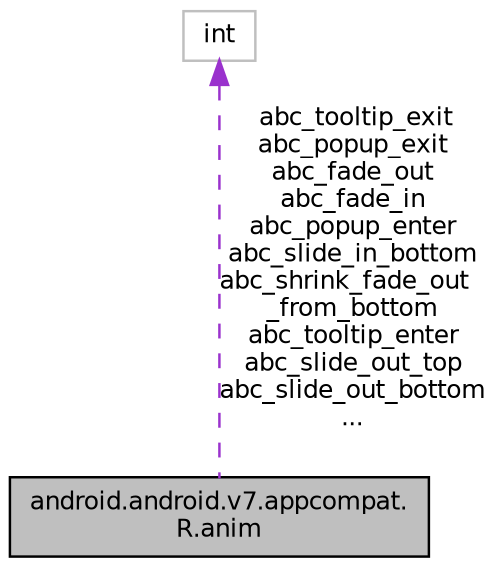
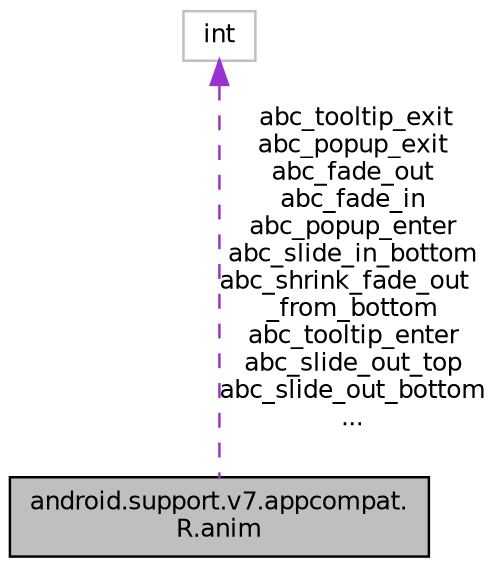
(219, 517) -> (219, 517)
